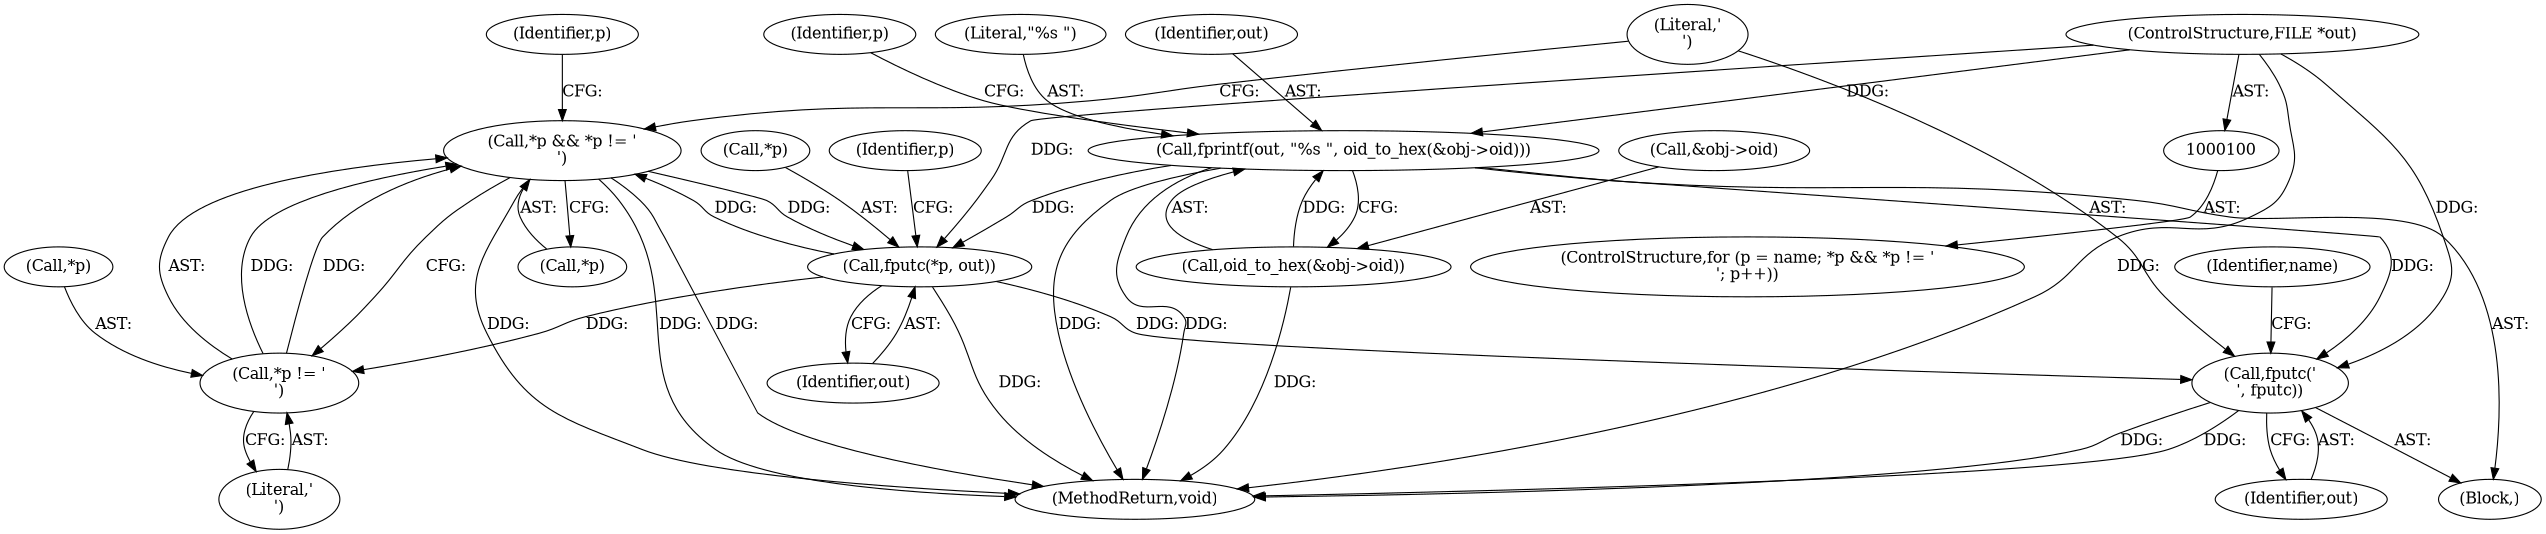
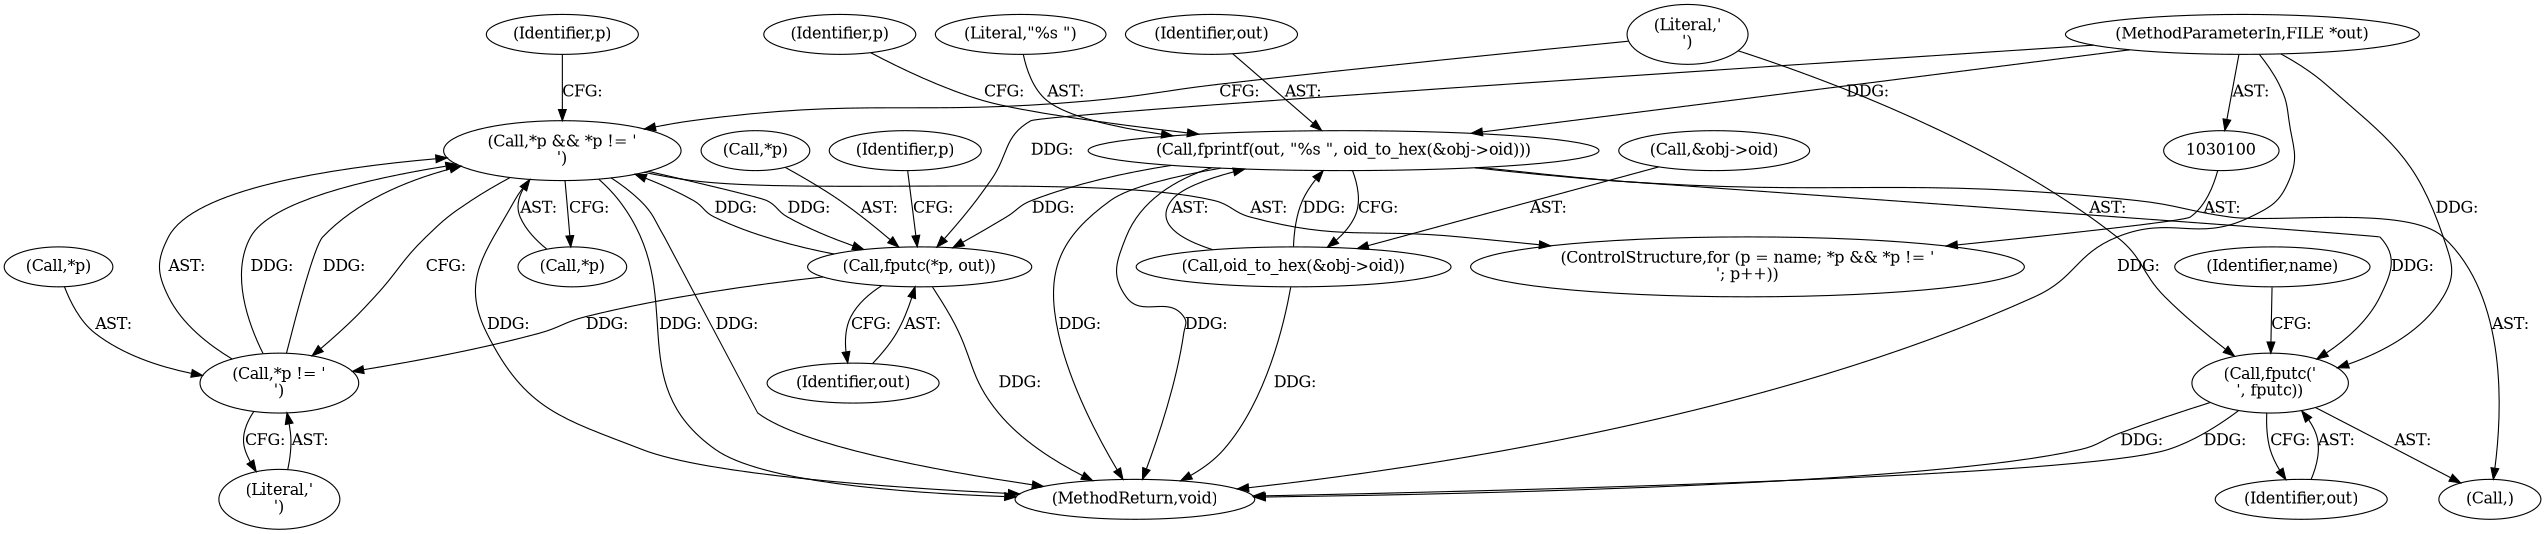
(2242, 34) -> (2242, 34)
(2221, 151) -> (2221, 151)
none -> (1094, 188)
(1583, 360) -> none
(2490, 499) -> (2490, 499)
